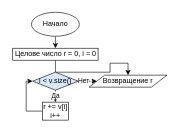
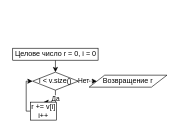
(55, 24) -> none
(55, 40) -> none
(128, 65) -> (55, 66)
(55, 81) -> (55, 81)
(55, 111) -> (43, 111)
